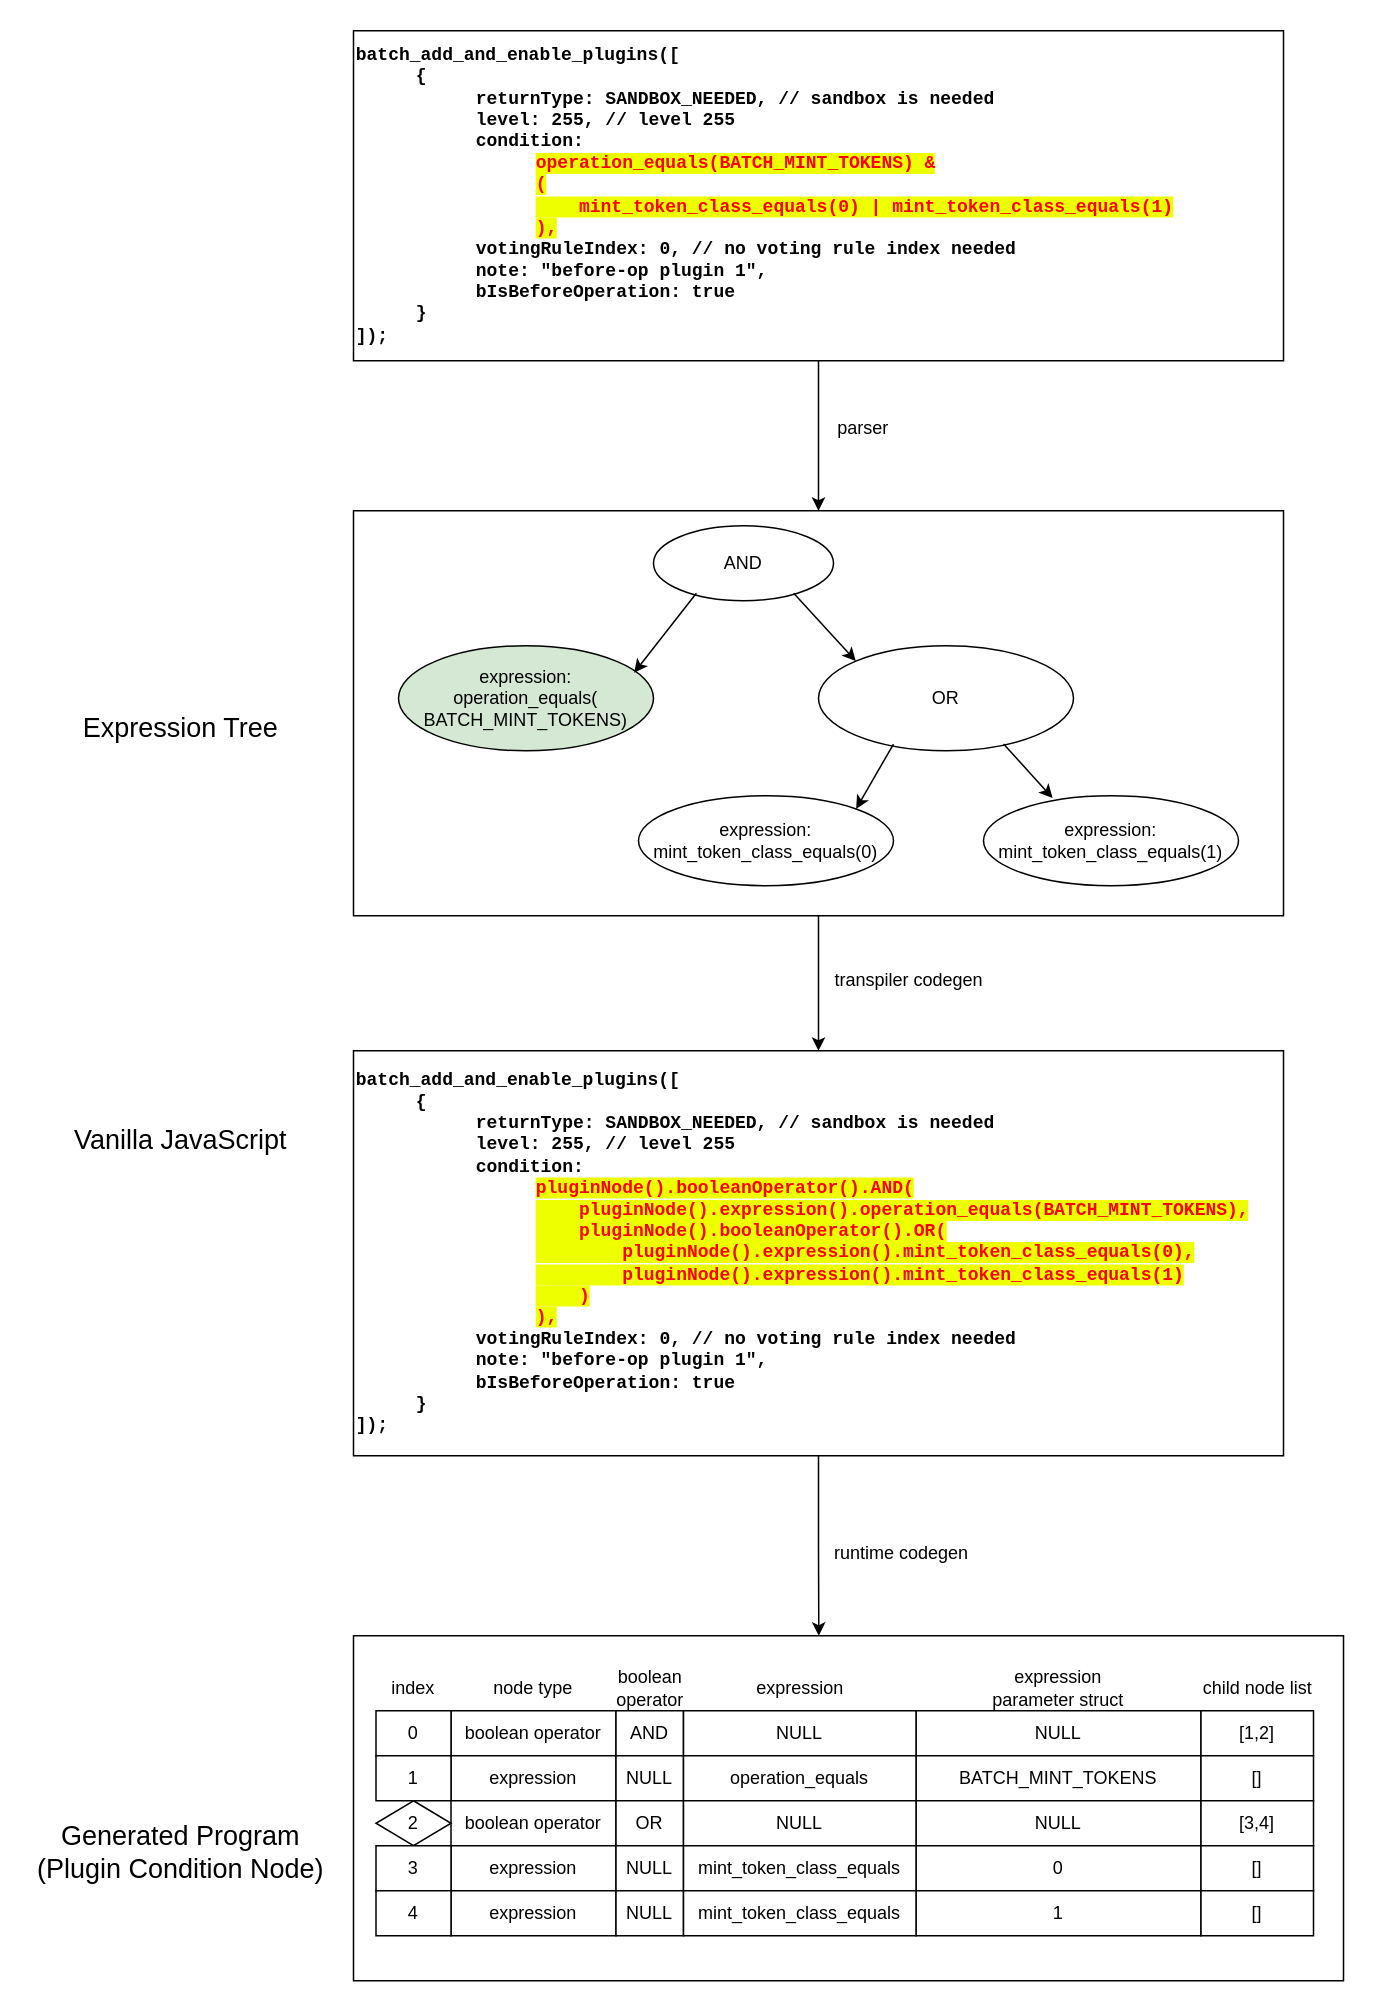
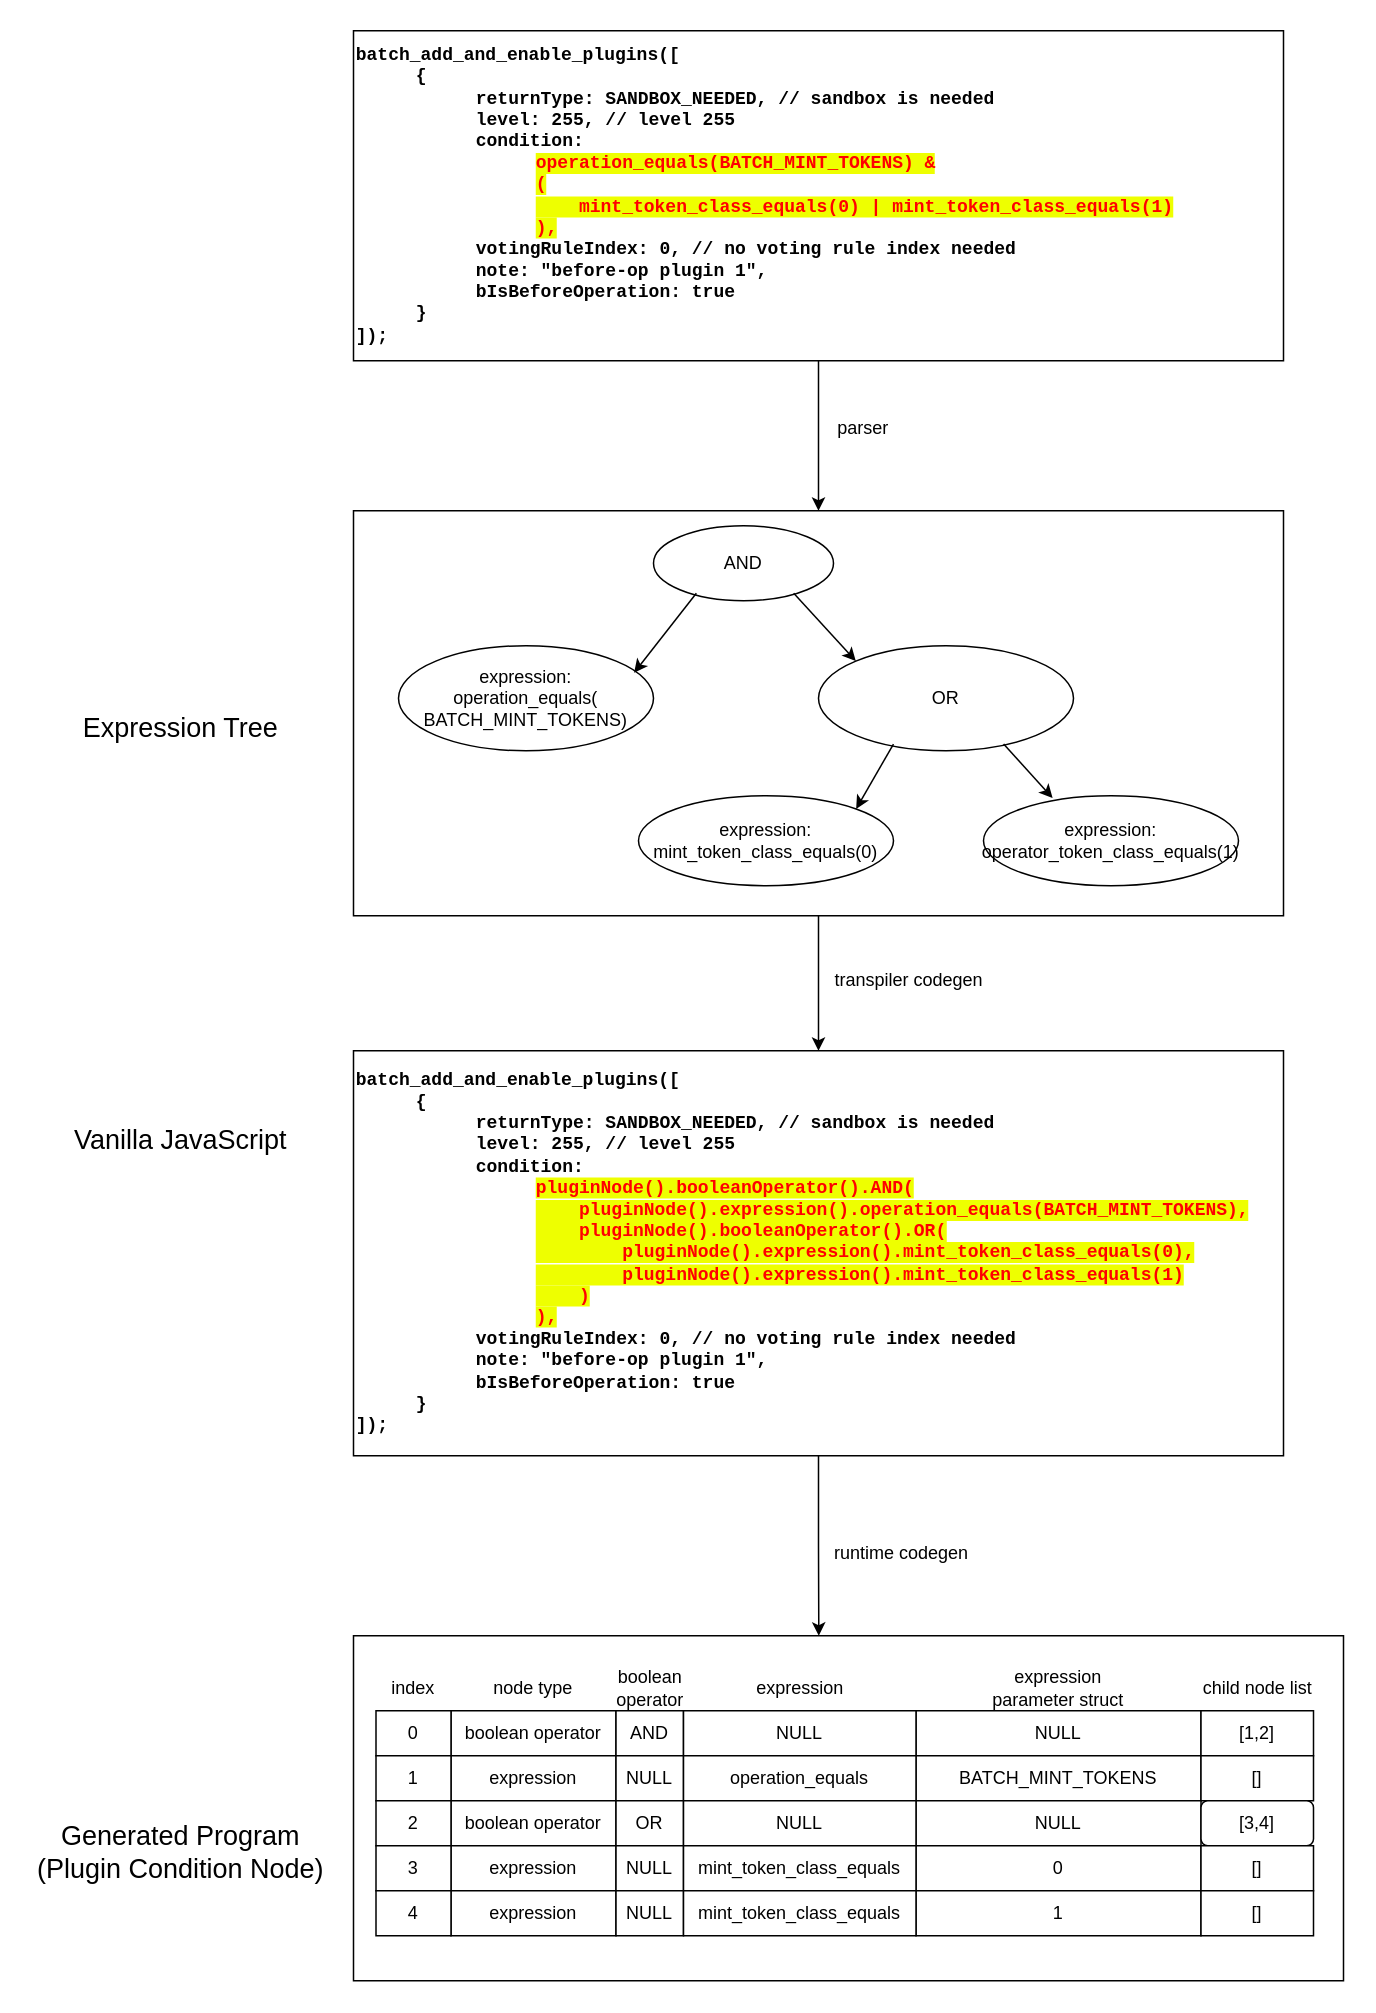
(526, 698) -> (526, 698)
(1111, 841) -> (1111, 841)
(413, 1823) -> (413, 1823)
(1257, 1823) -> (1257, 1823)
